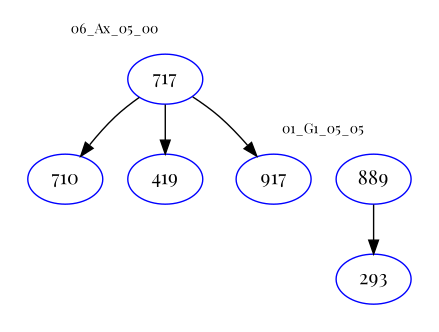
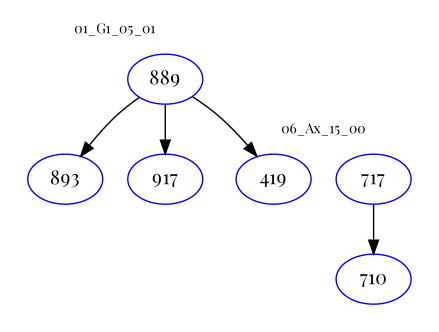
(115, 30) -> (324, 130)
(165, 122) -> (234, 130)
(234, 130) -> (165, 122)
(324, 130) -> (115, 30)
(374, 279) -> (65, 179)
